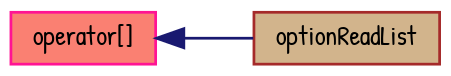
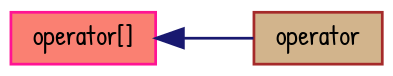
(347, 38) -> (318, 38)
